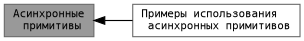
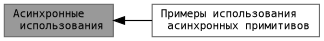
(49, 21) -> (59, 21)
